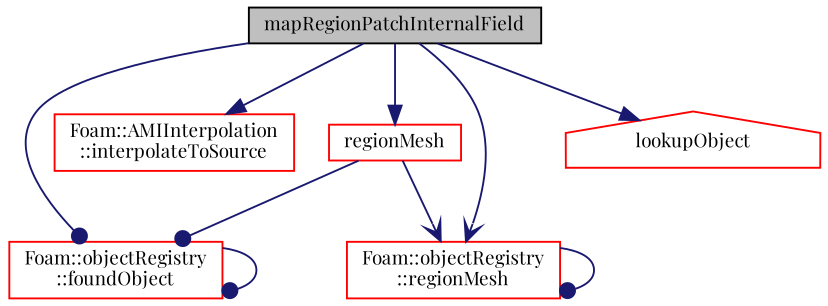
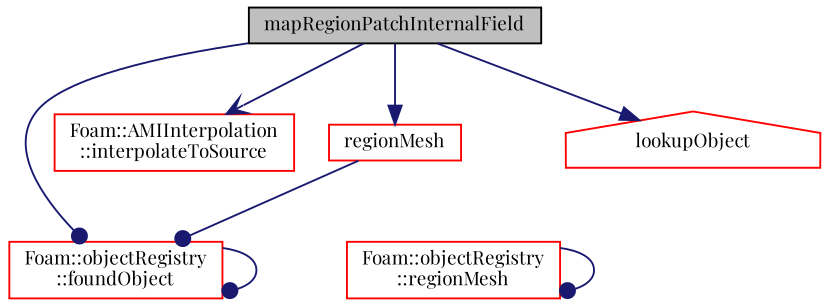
(303, 74) -> (303, 74)
(482, 122) -> none
(418, 192) -> none
